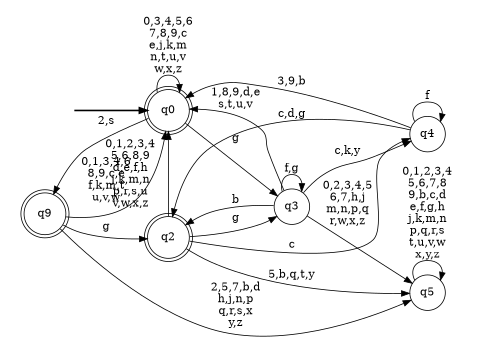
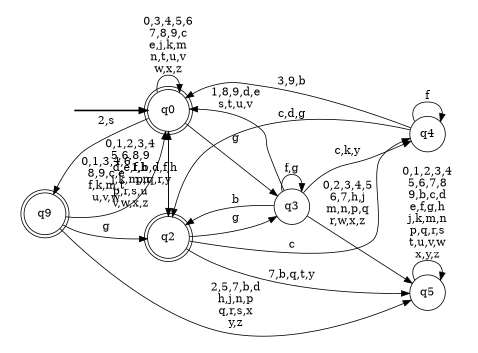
none -> (168, 170)
(292, 275) -> (292, 275)
